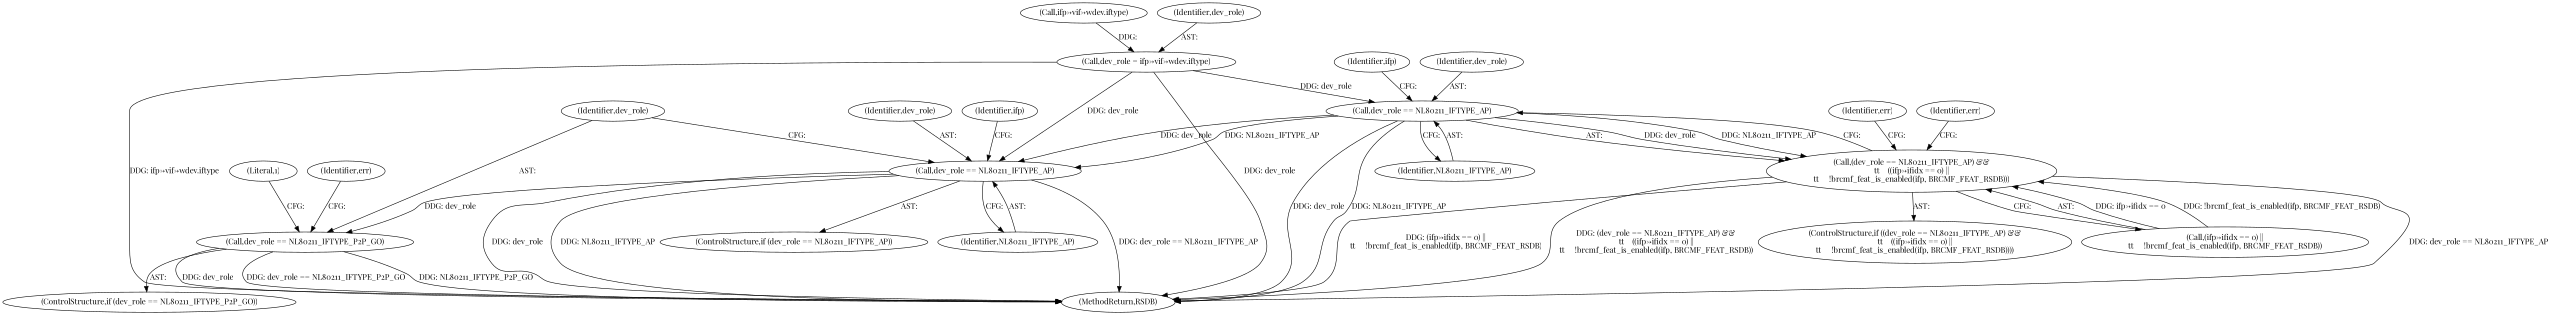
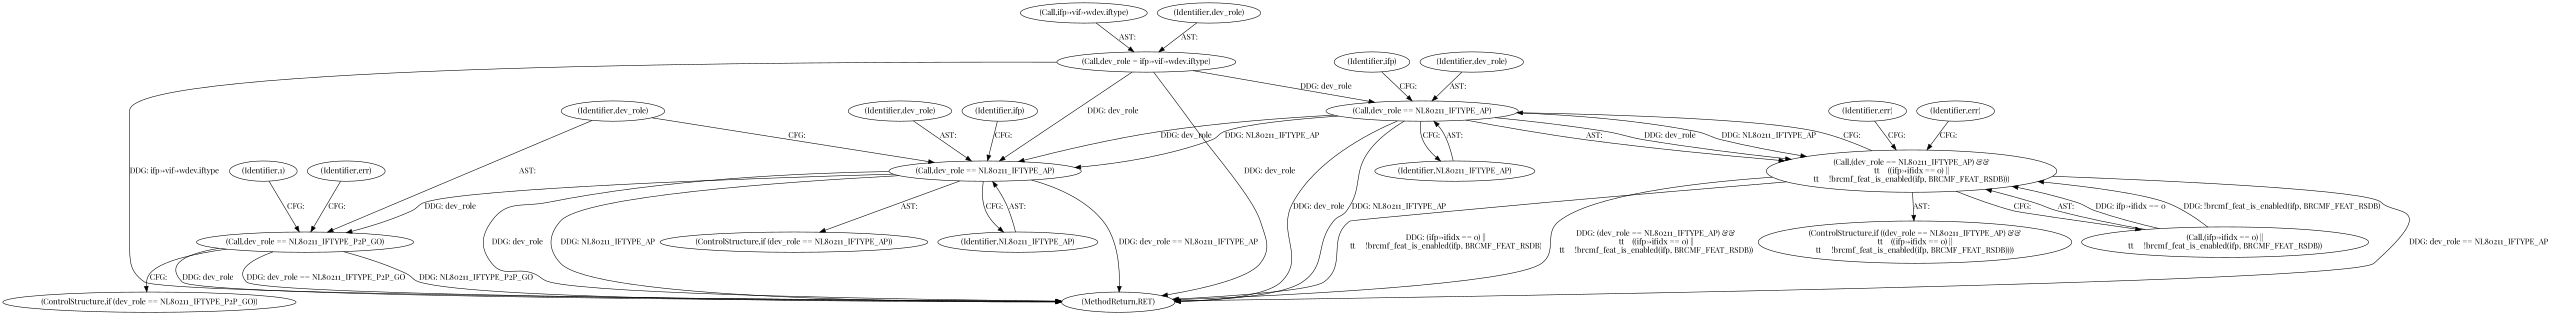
(1129, 37) -> (1129, 37)
(263, 171) -> (263, 171)
(160, 278) -> (160, 278)
(1118, 302) -> (1118, 302)
